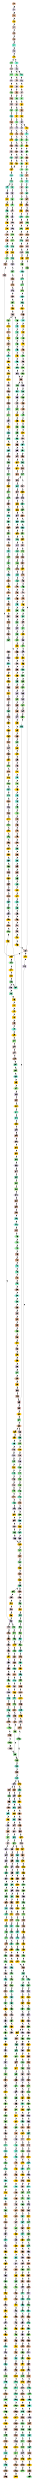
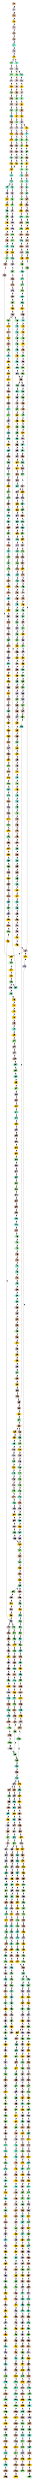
(20, 477) -> (17, 477)
(17, 489) -> (20, 489)
none -> (8, 646)
